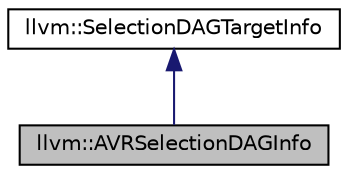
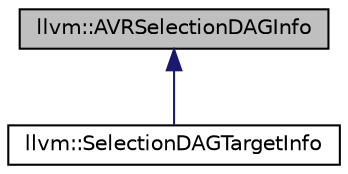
(174, 98) -> (174, 98)
